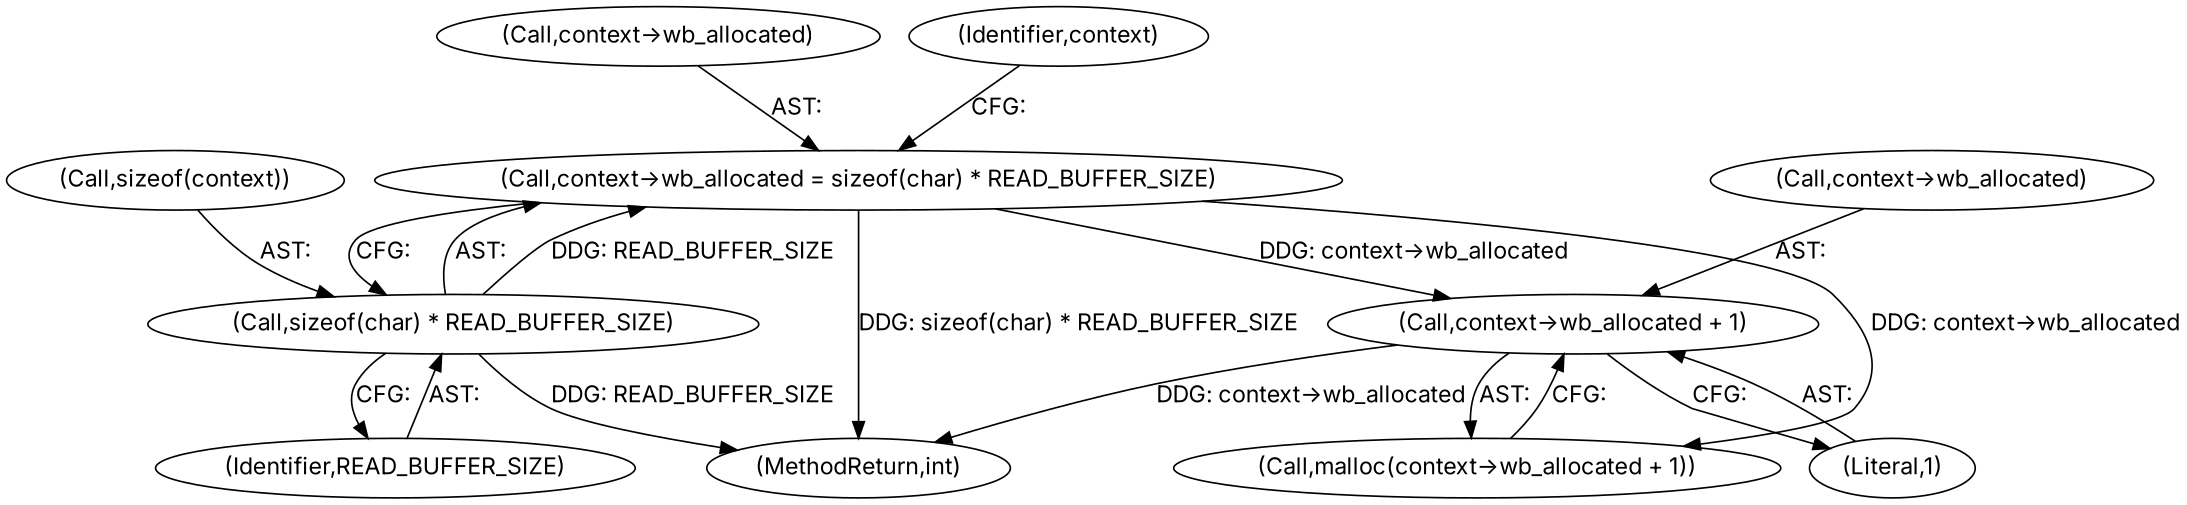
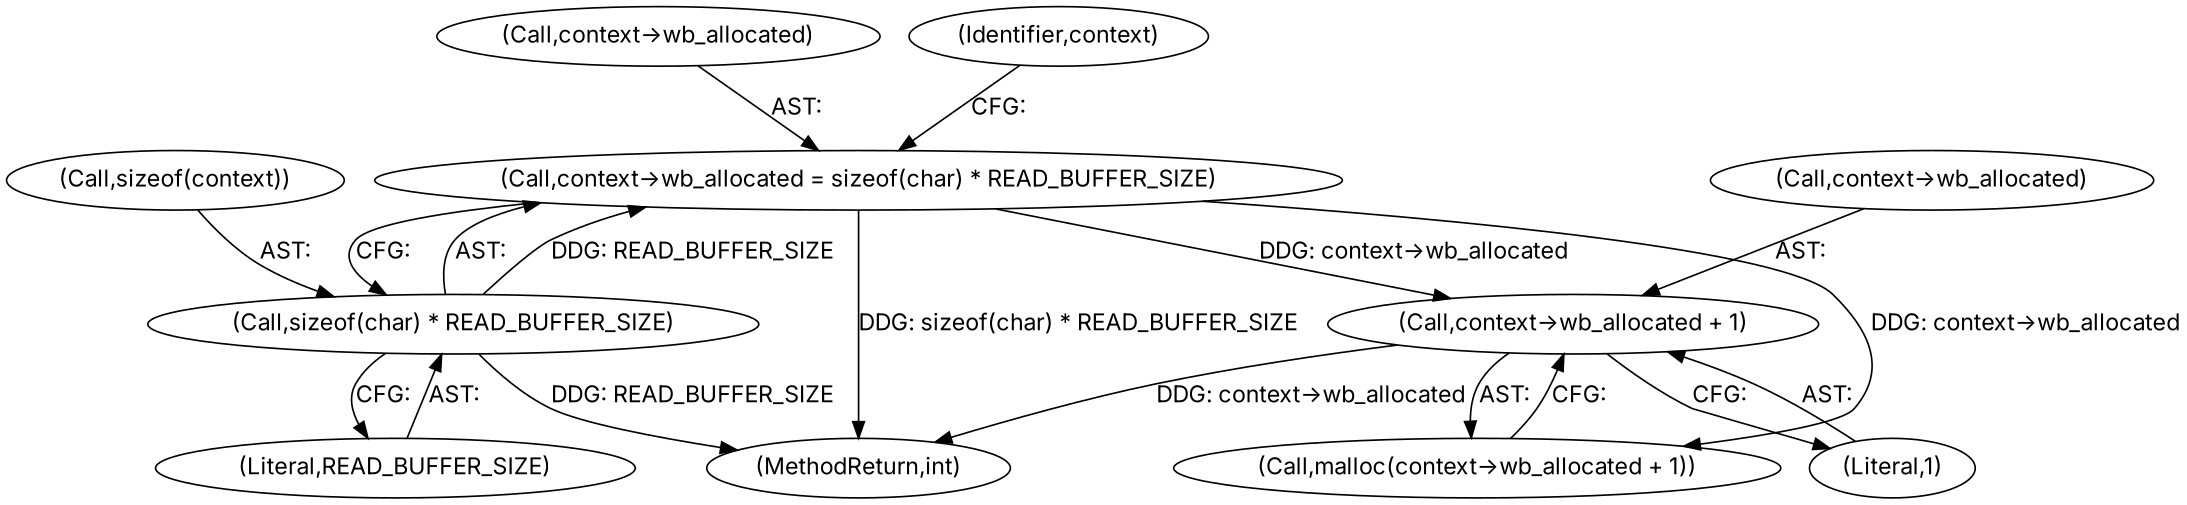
(395, 468) -> (395, 468)
